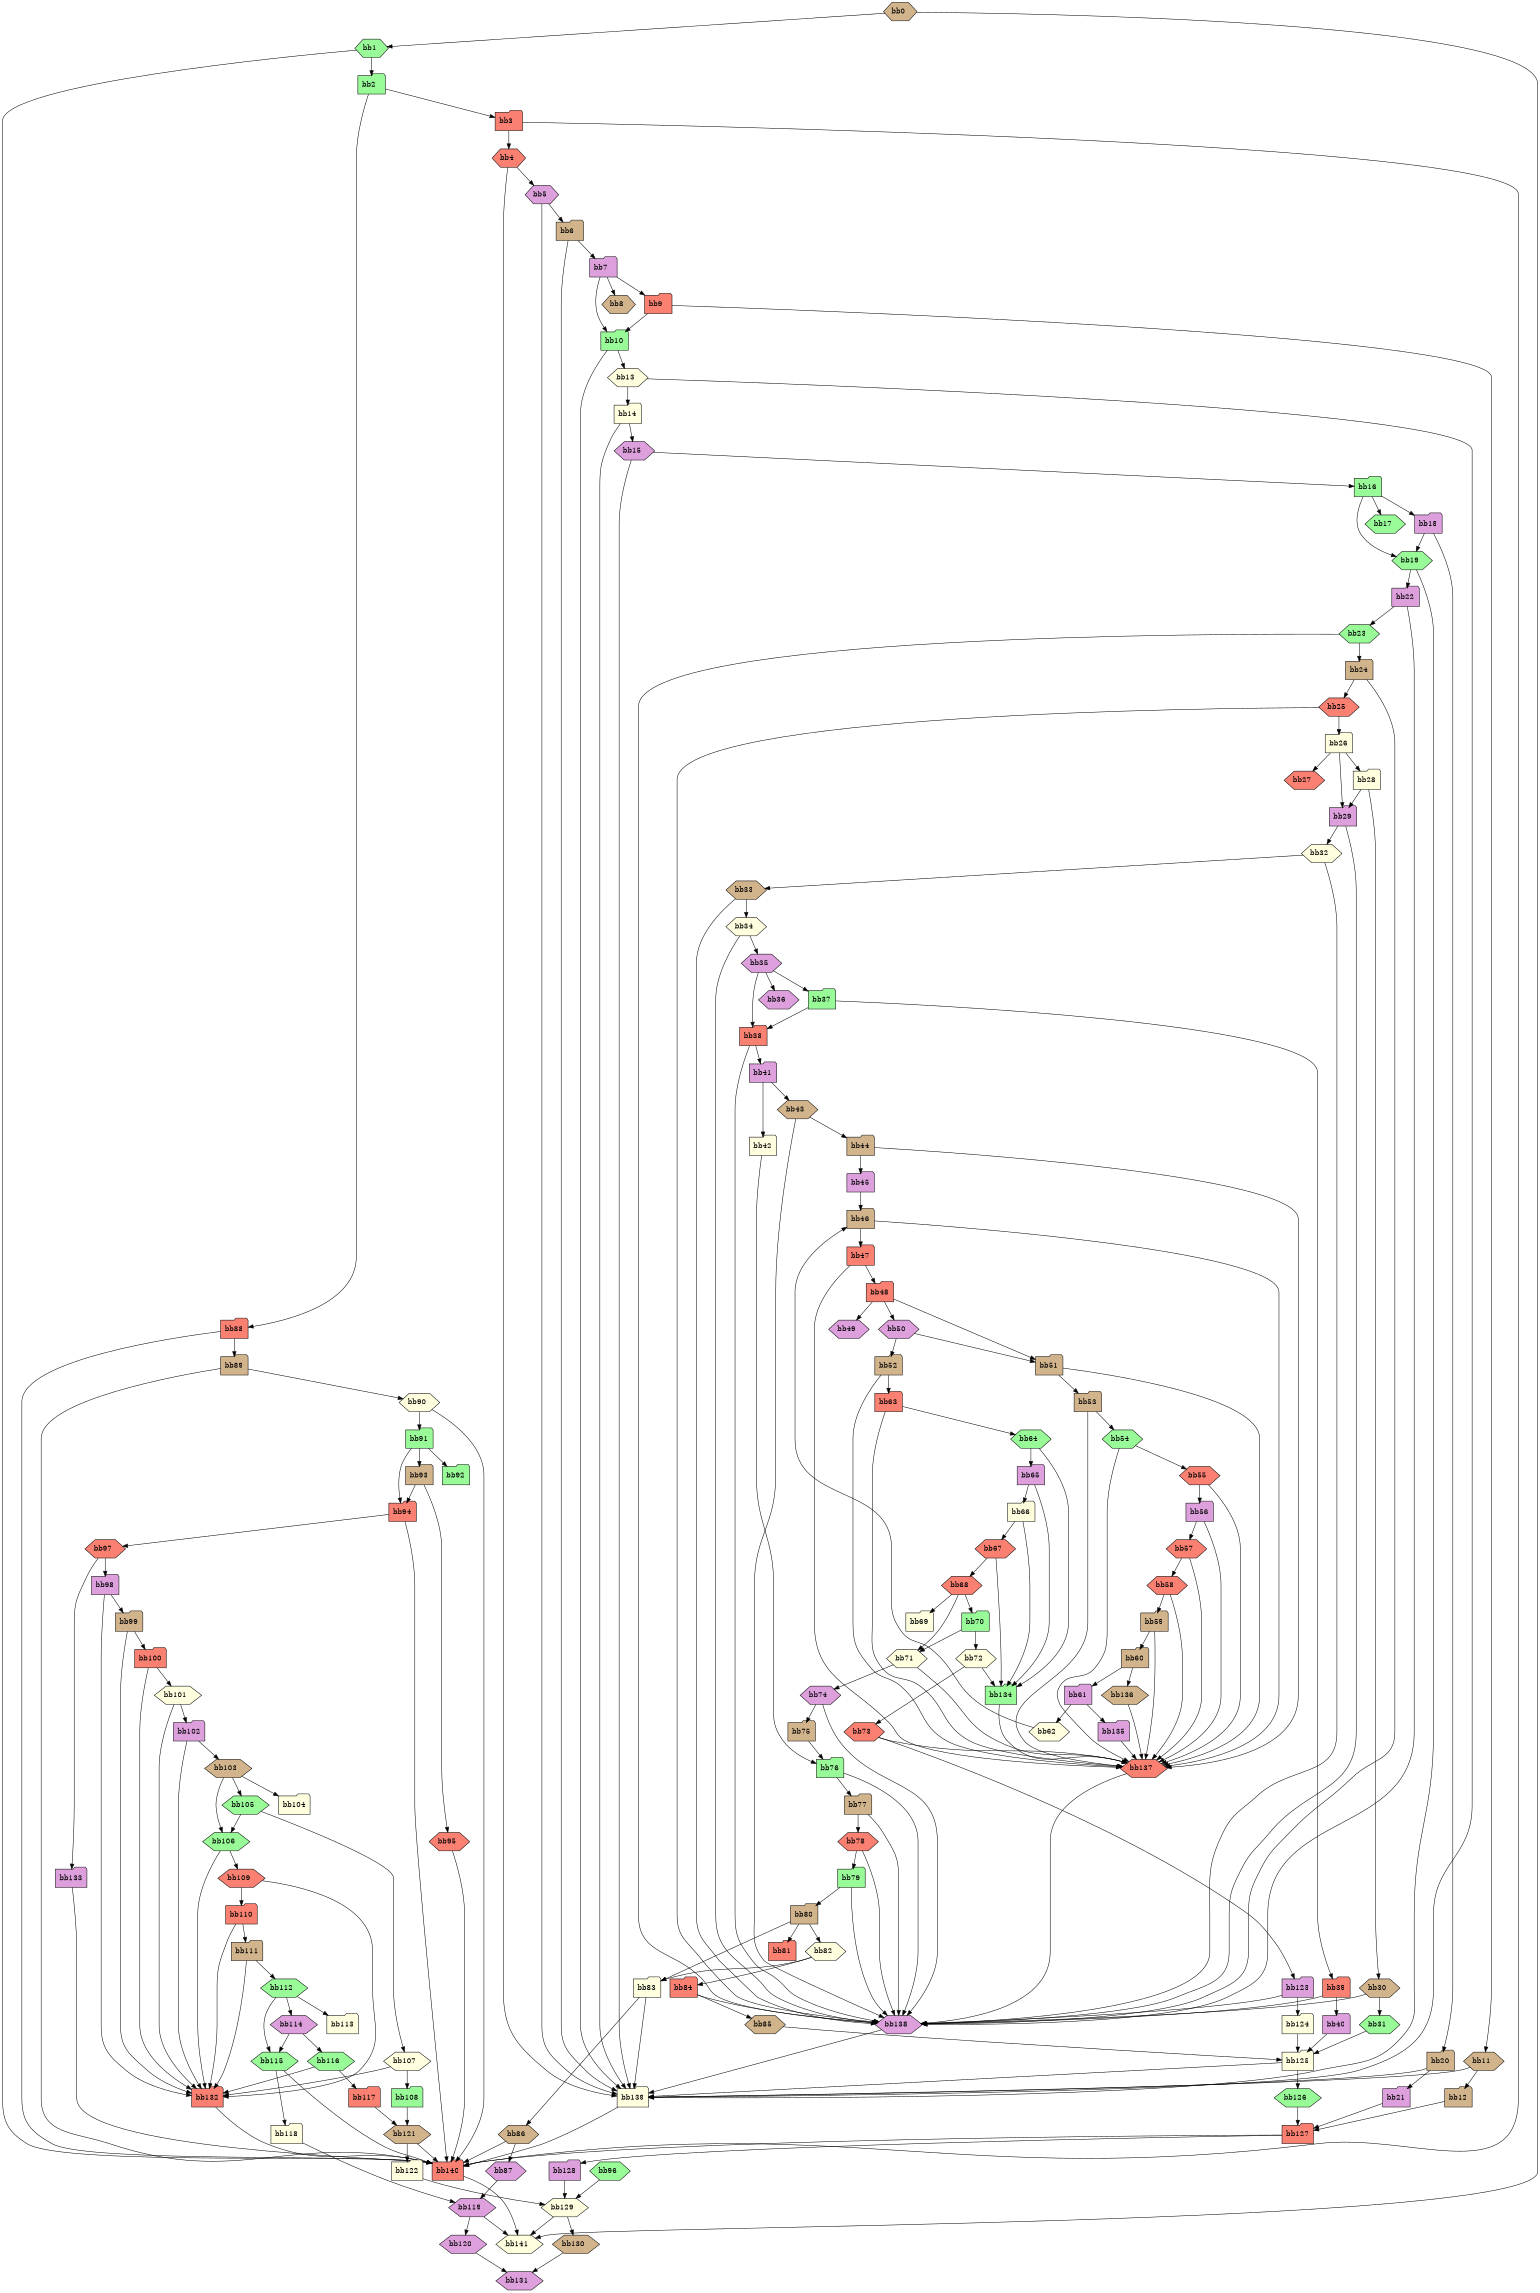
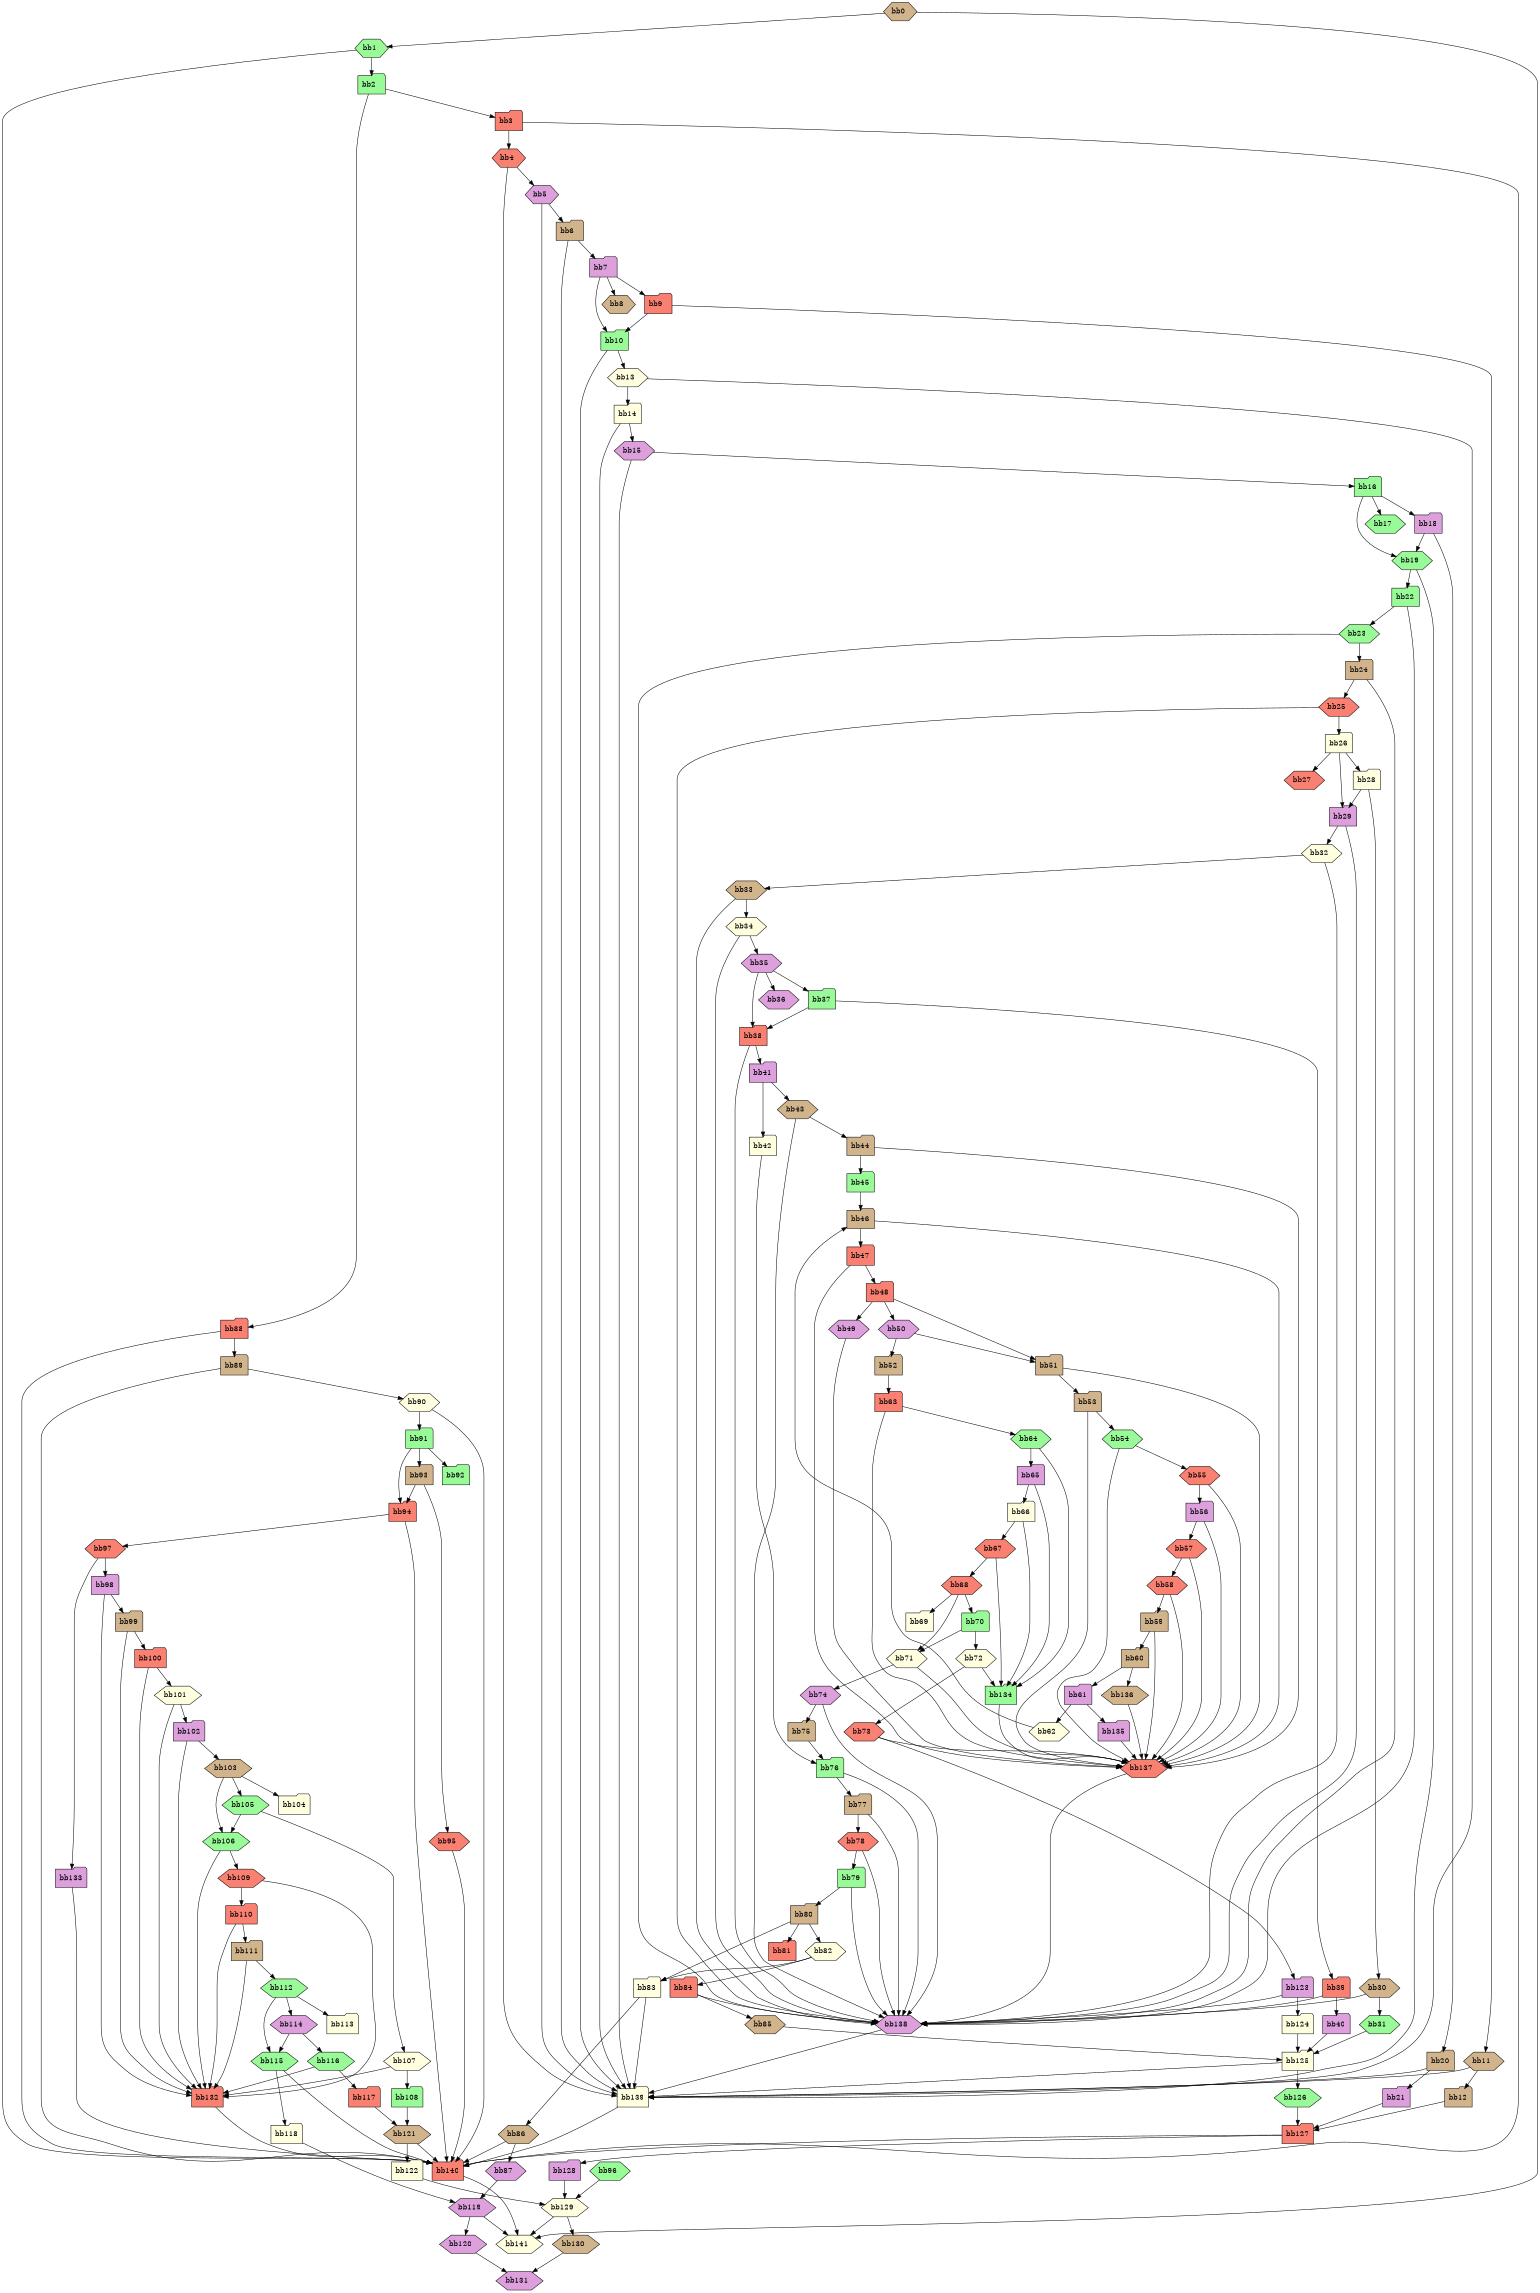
(1406, 597) -> (1406, 597)
(861, 1183) -> (861, 1183)
(863, 1658) -> (843, 1651)
